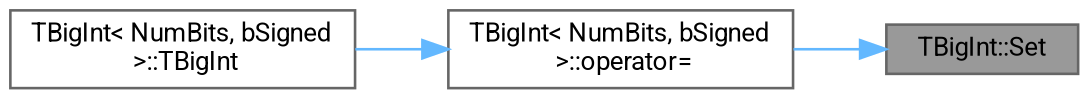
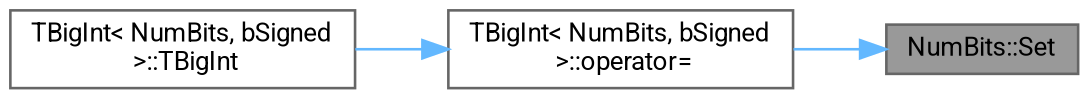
(982, 49) -> (982, 49)
